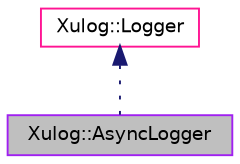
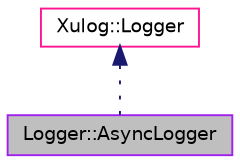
(120, 135) -> (120, 135)
